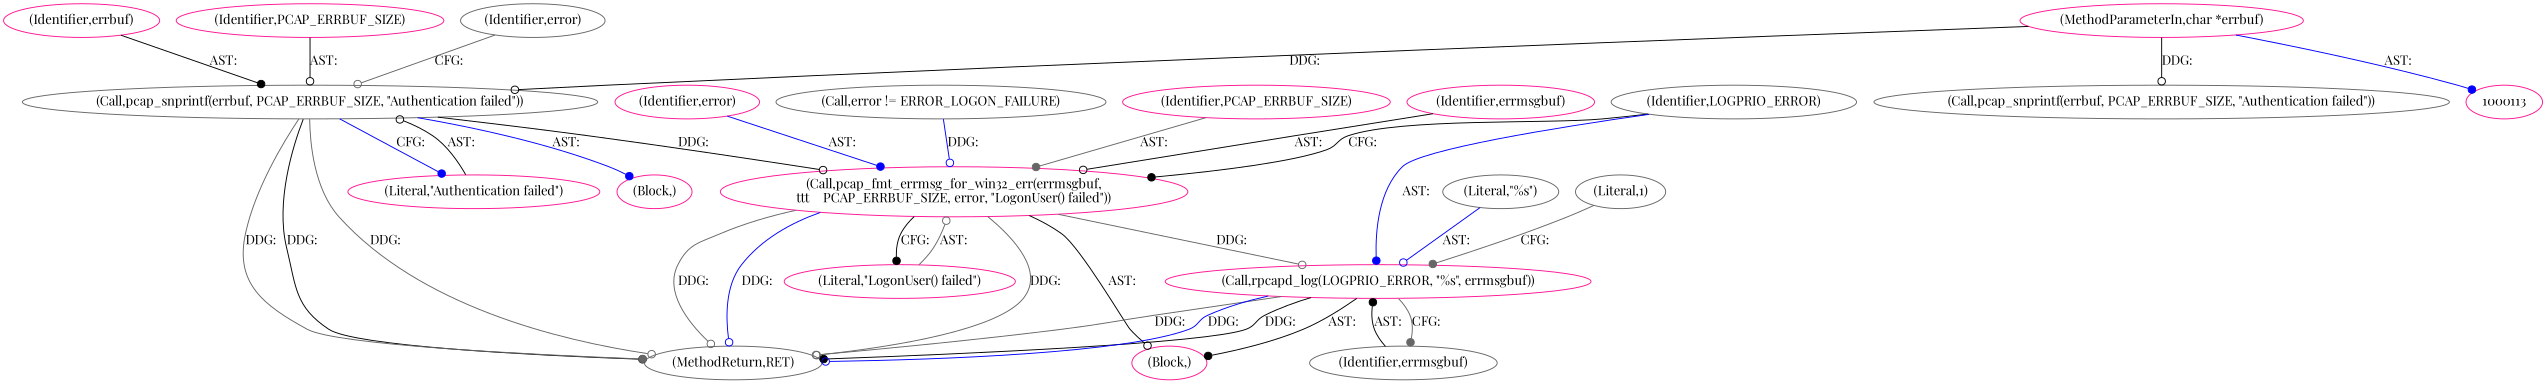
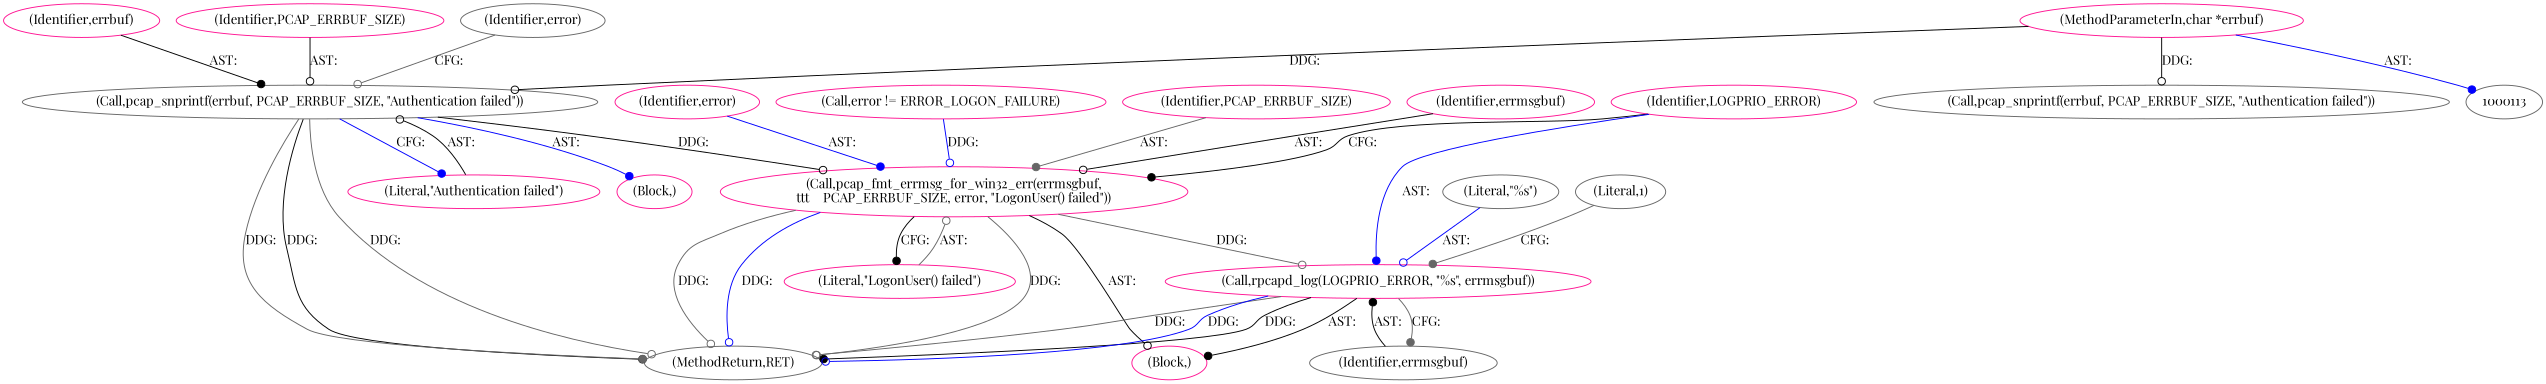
(941, 102) -> (941, 102)
(1734, 102) -> (1734, 102)
(2504, 102) -> (2504, 102)
